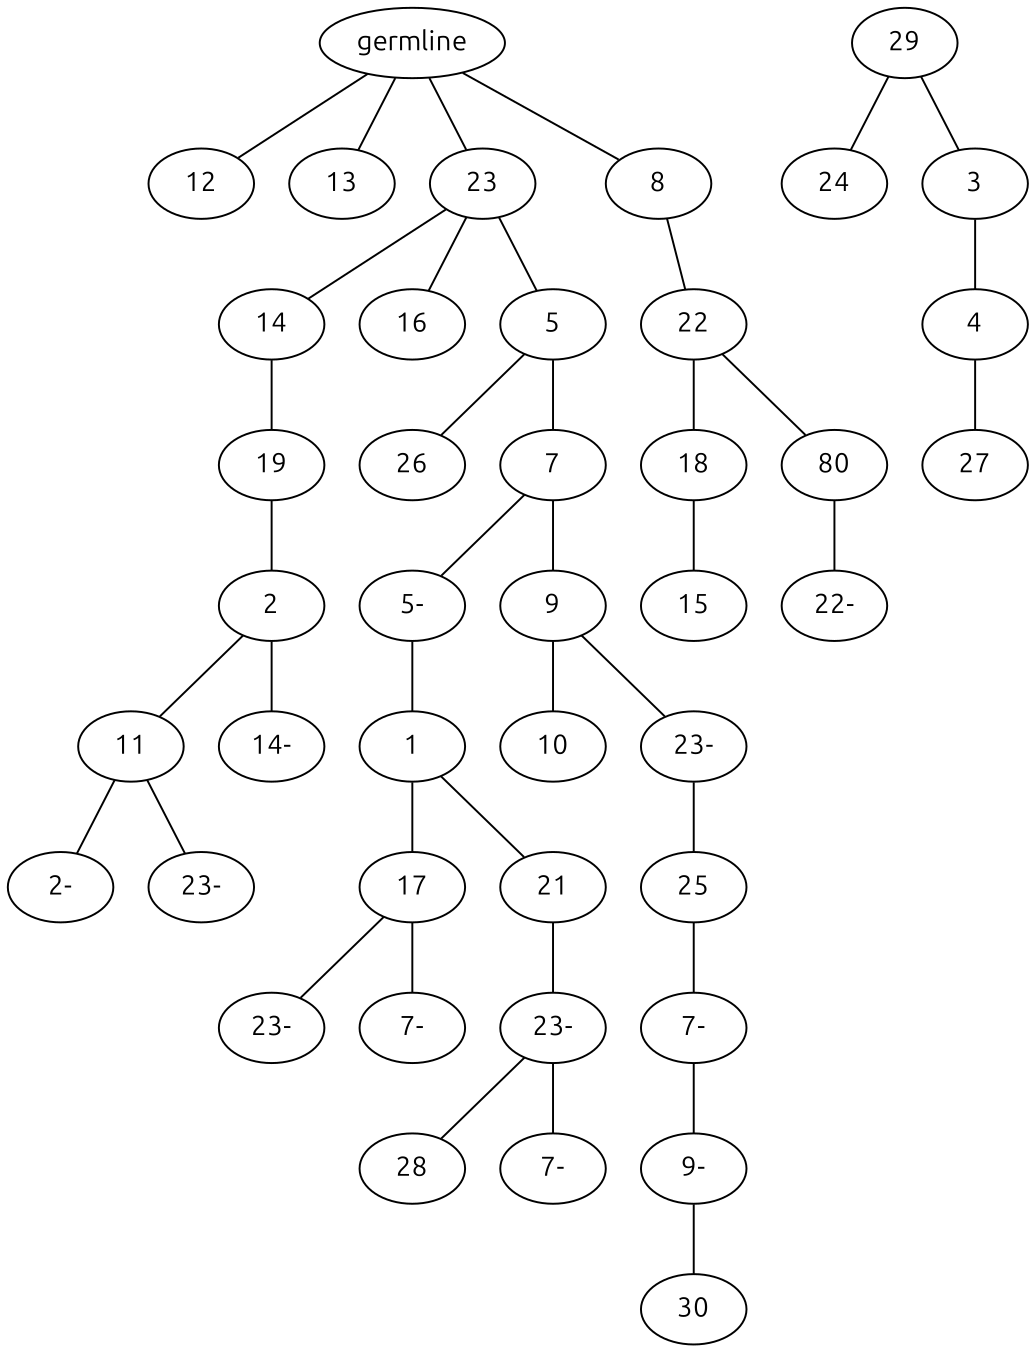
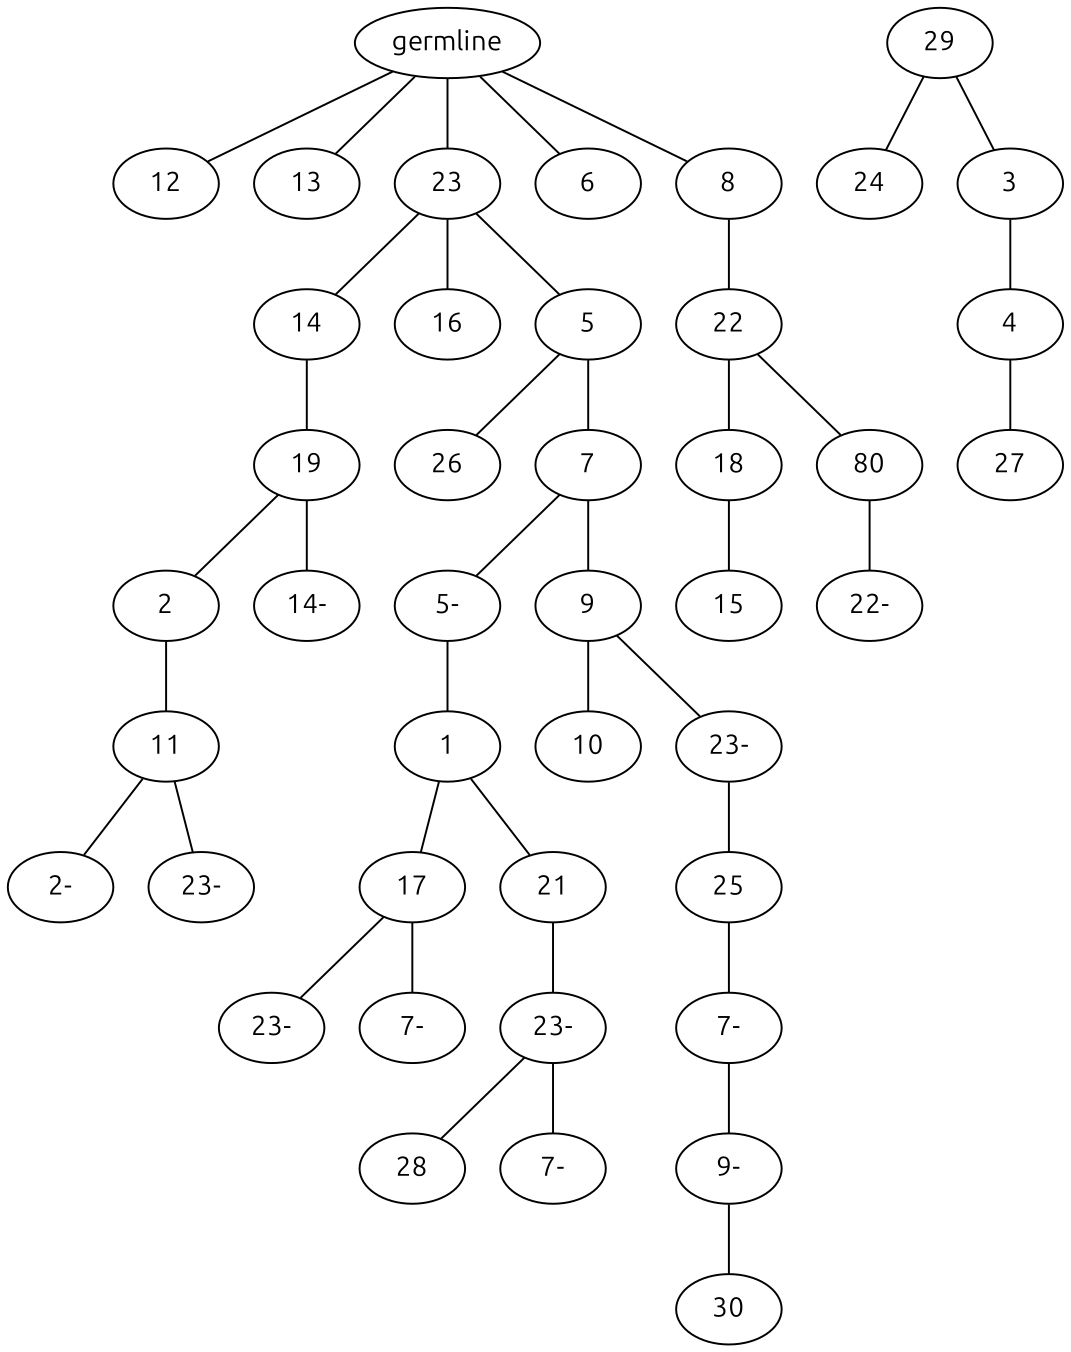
none -> (588, 184)
(272, 676) -> (307, 536)
